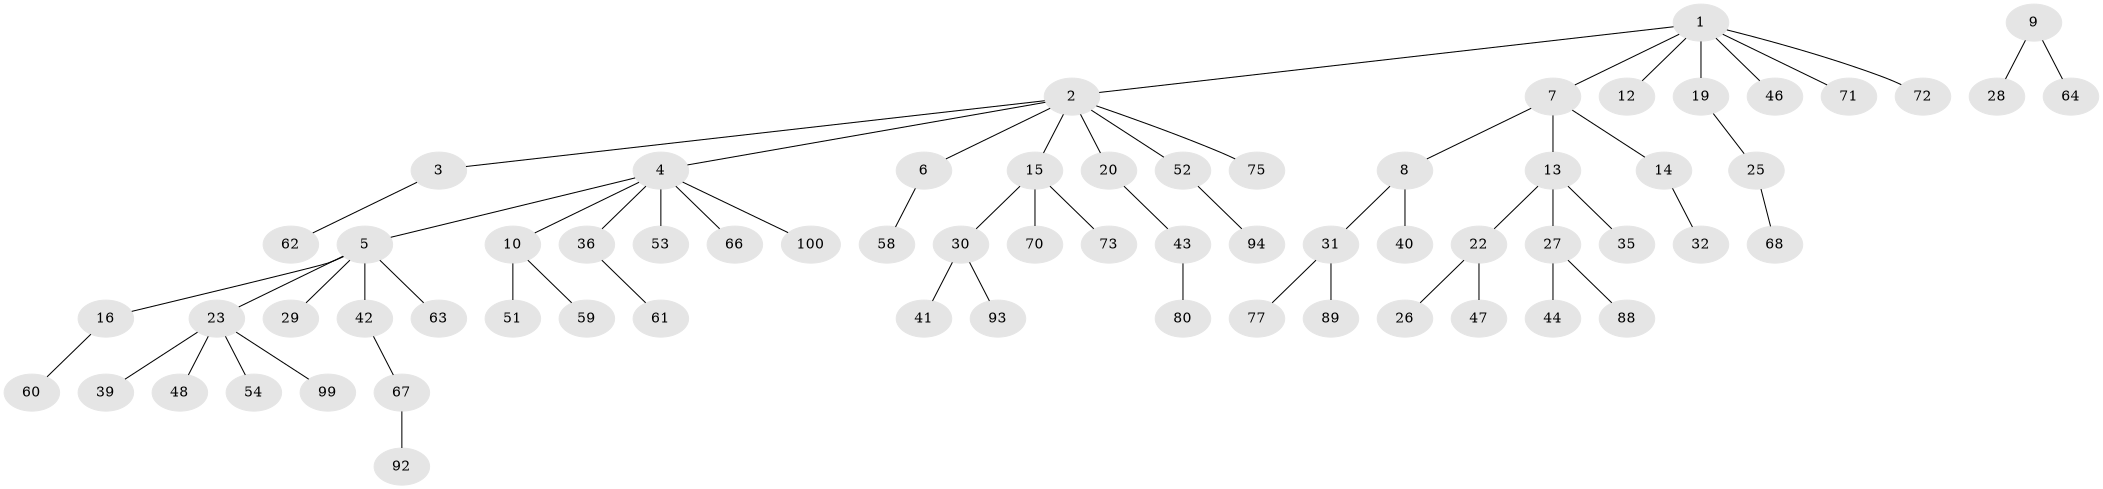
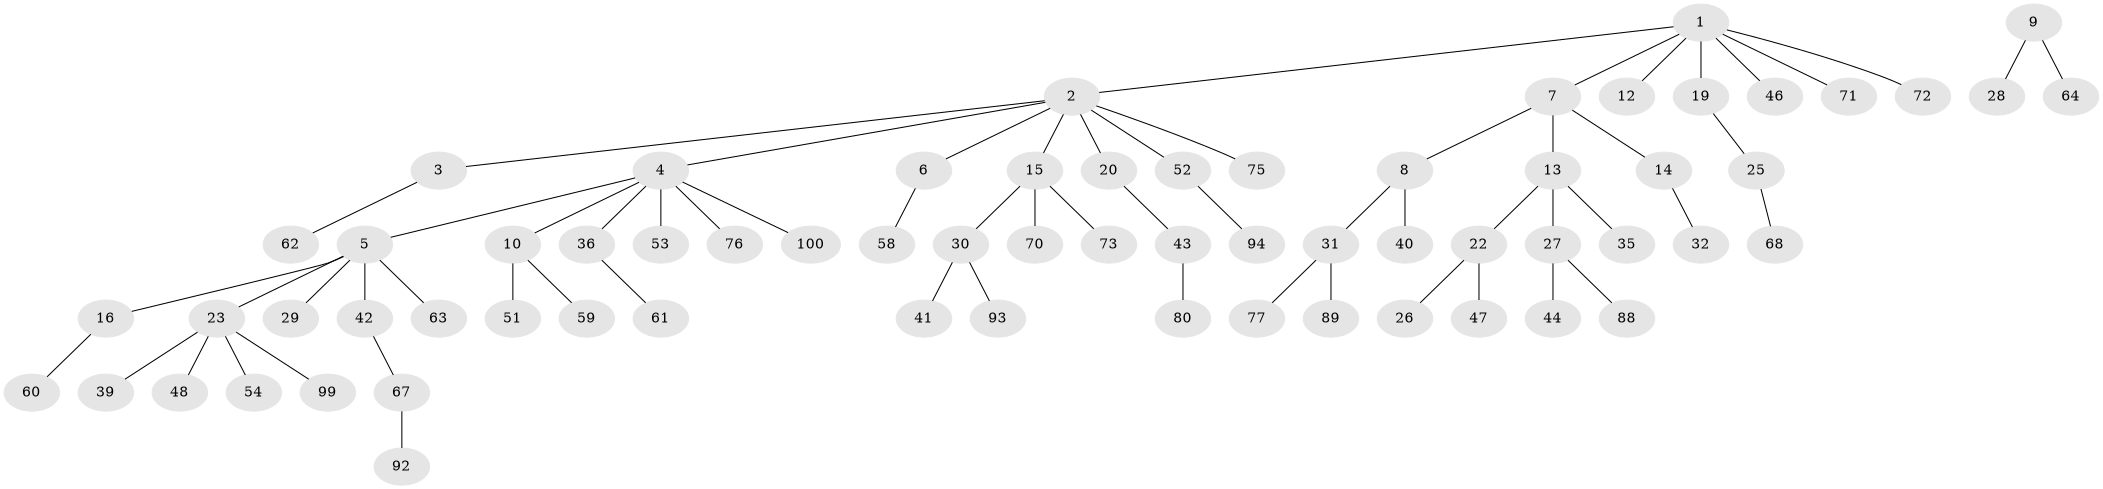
(735, 245) -> (735, 245)
